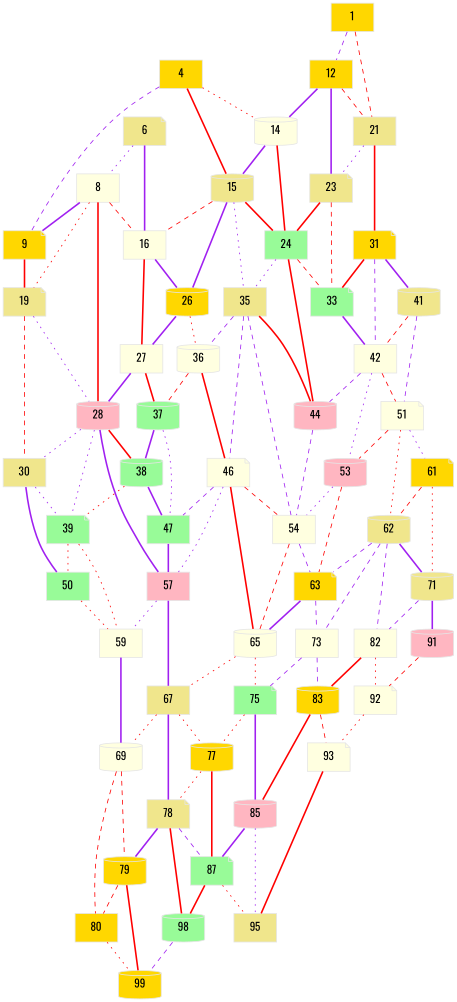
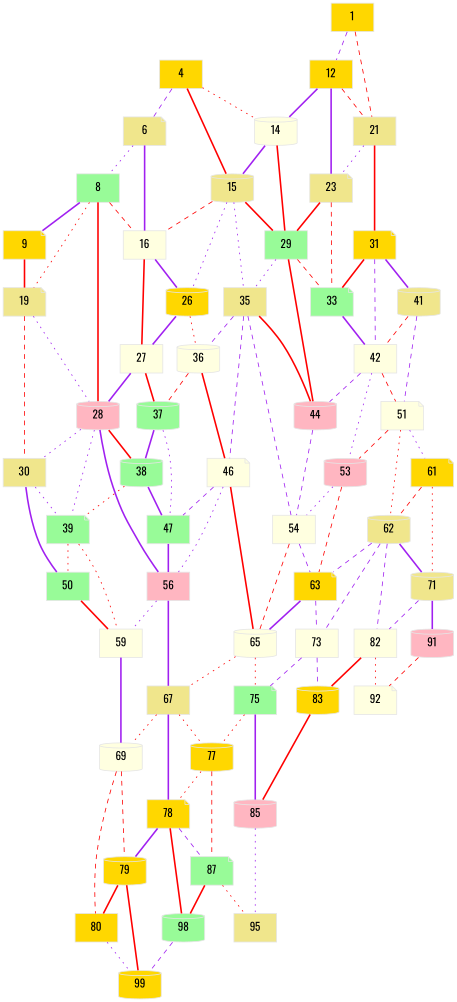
(86, 150) -> (163, 103)
(98, 188) -> (98, 188)
(210, 245) -> (210, 245)
(286, 245) -> (286, 245)
(261, 501) -> none
(168, 586) -> (168, 586)
(95, 615) -> (95, 615)
(329, 757) -> none
(168, 814) -> (168, 814)
(212, 814) -> (212, 814)
(233, 843) -> none
(111, 899) -> (111, 899)
(118, 956) -> (118, 956)
